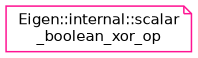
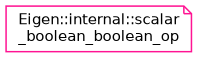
(99, 29) -> (99, 29)
